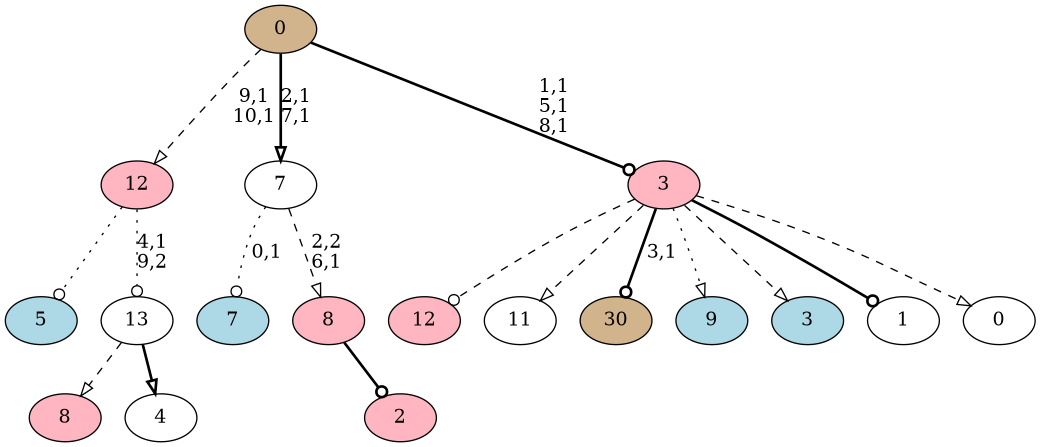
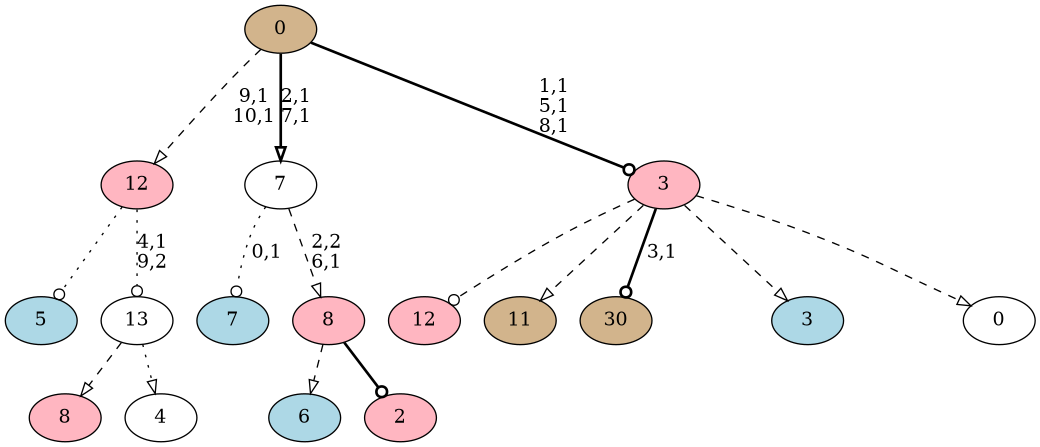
(520, 321) -> (520, 321)
(712, 321) -> none
(903, 321) -> none
(147, 362) -> (147, 362)
none -> (305, 418)
